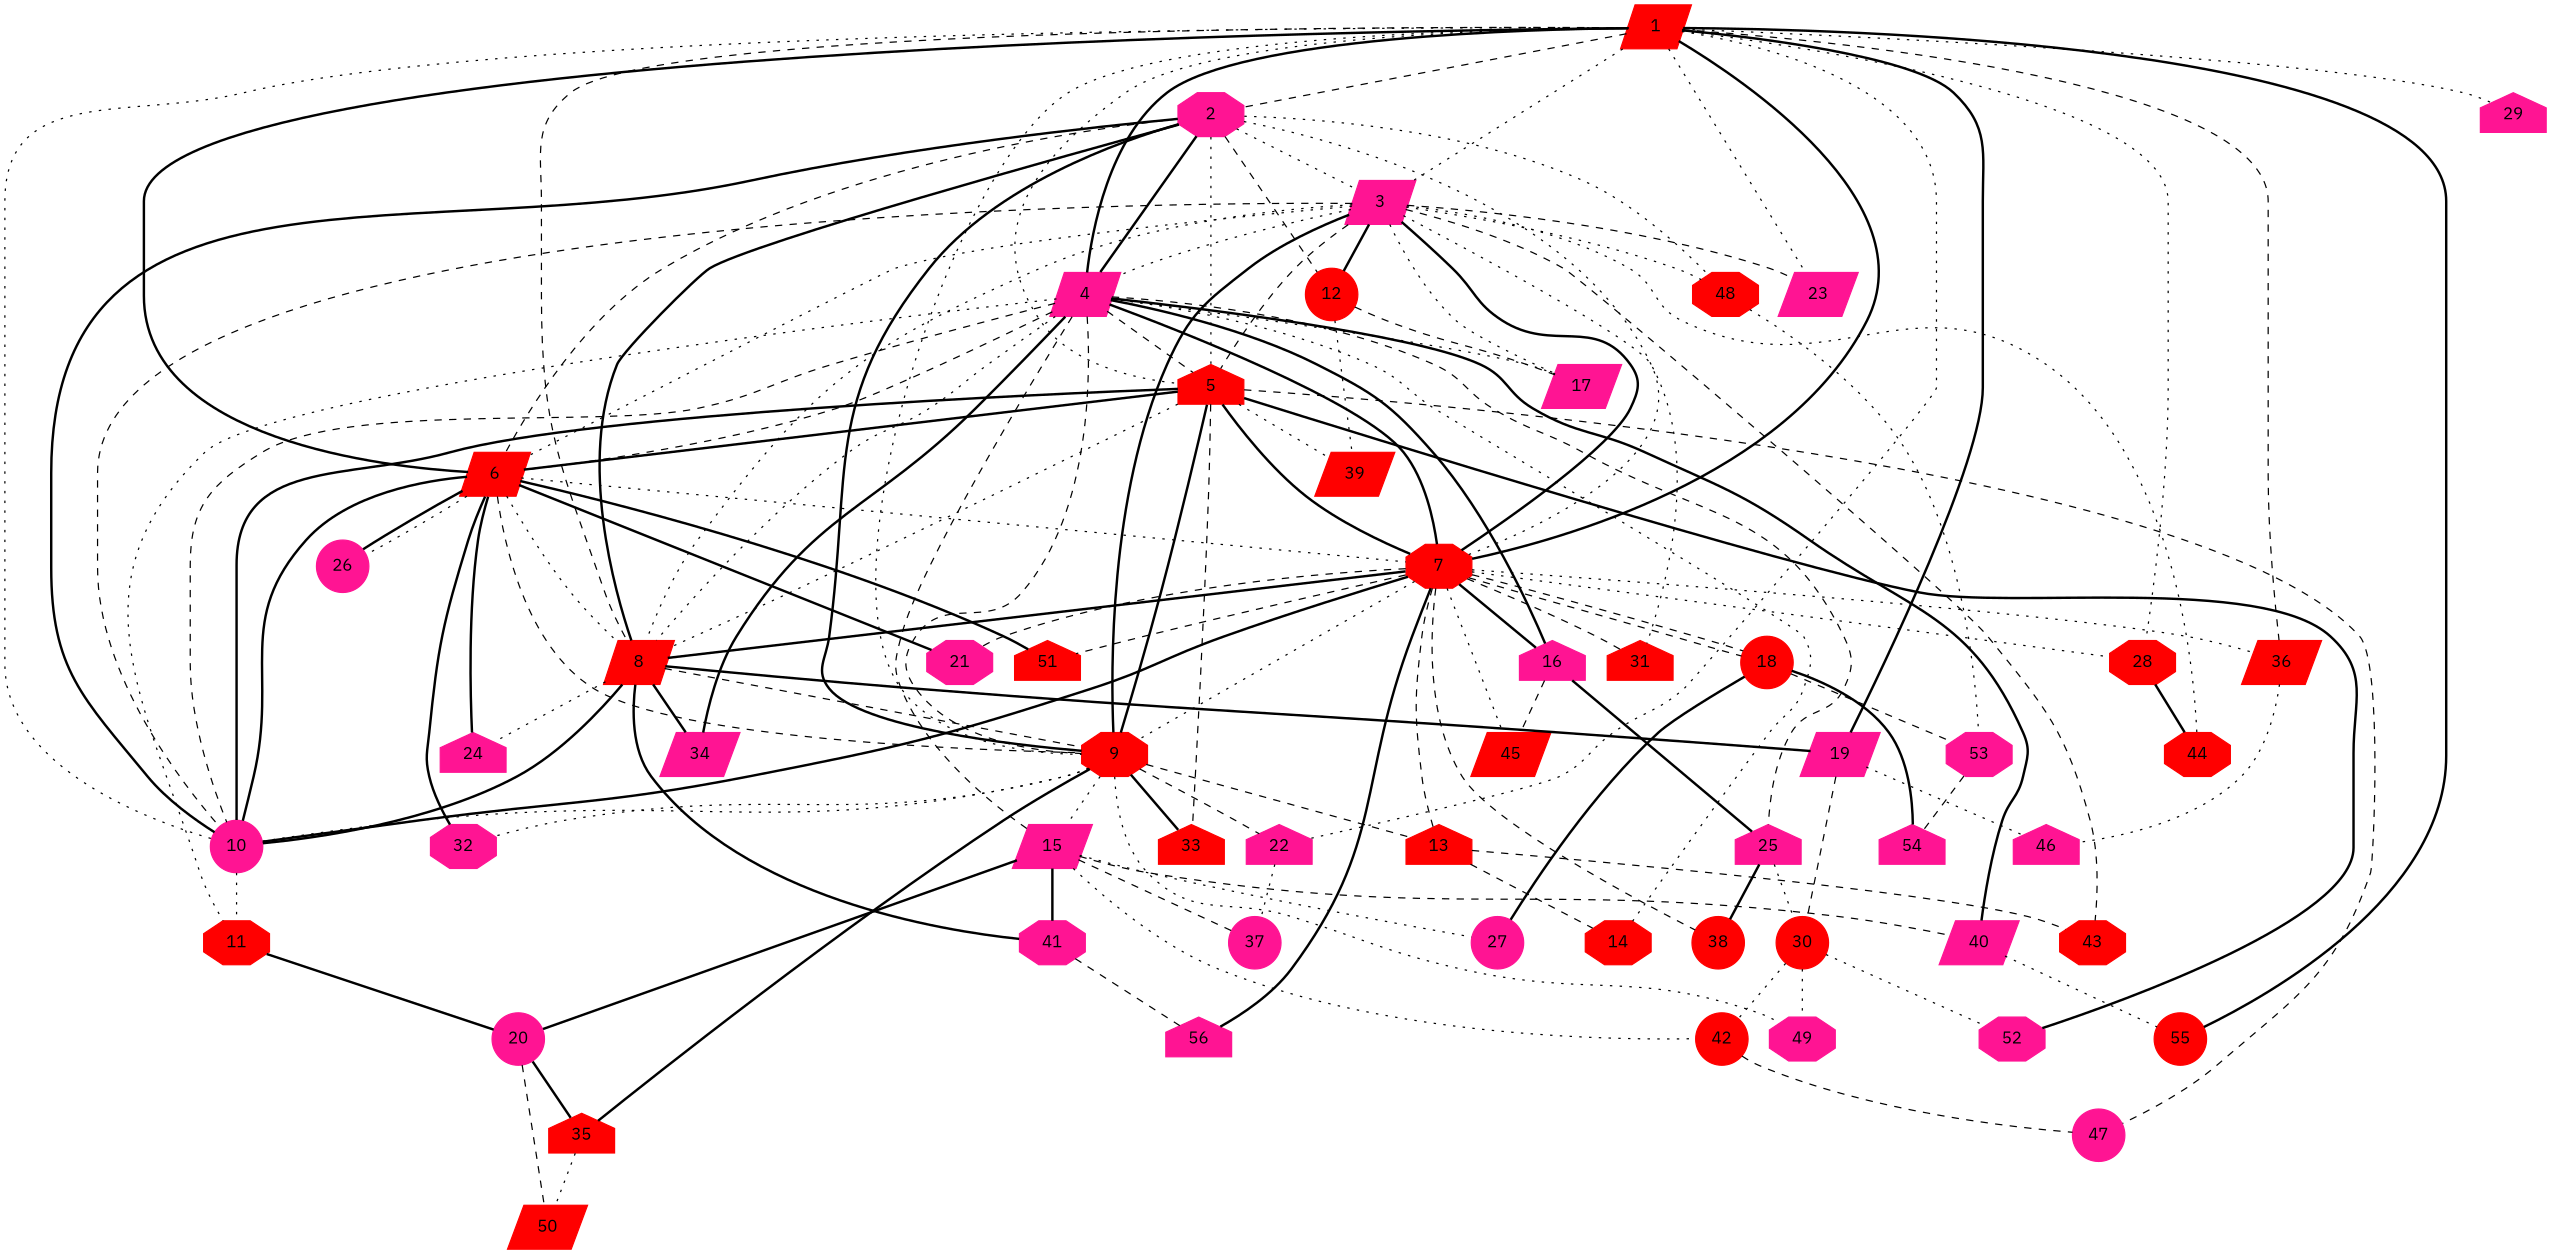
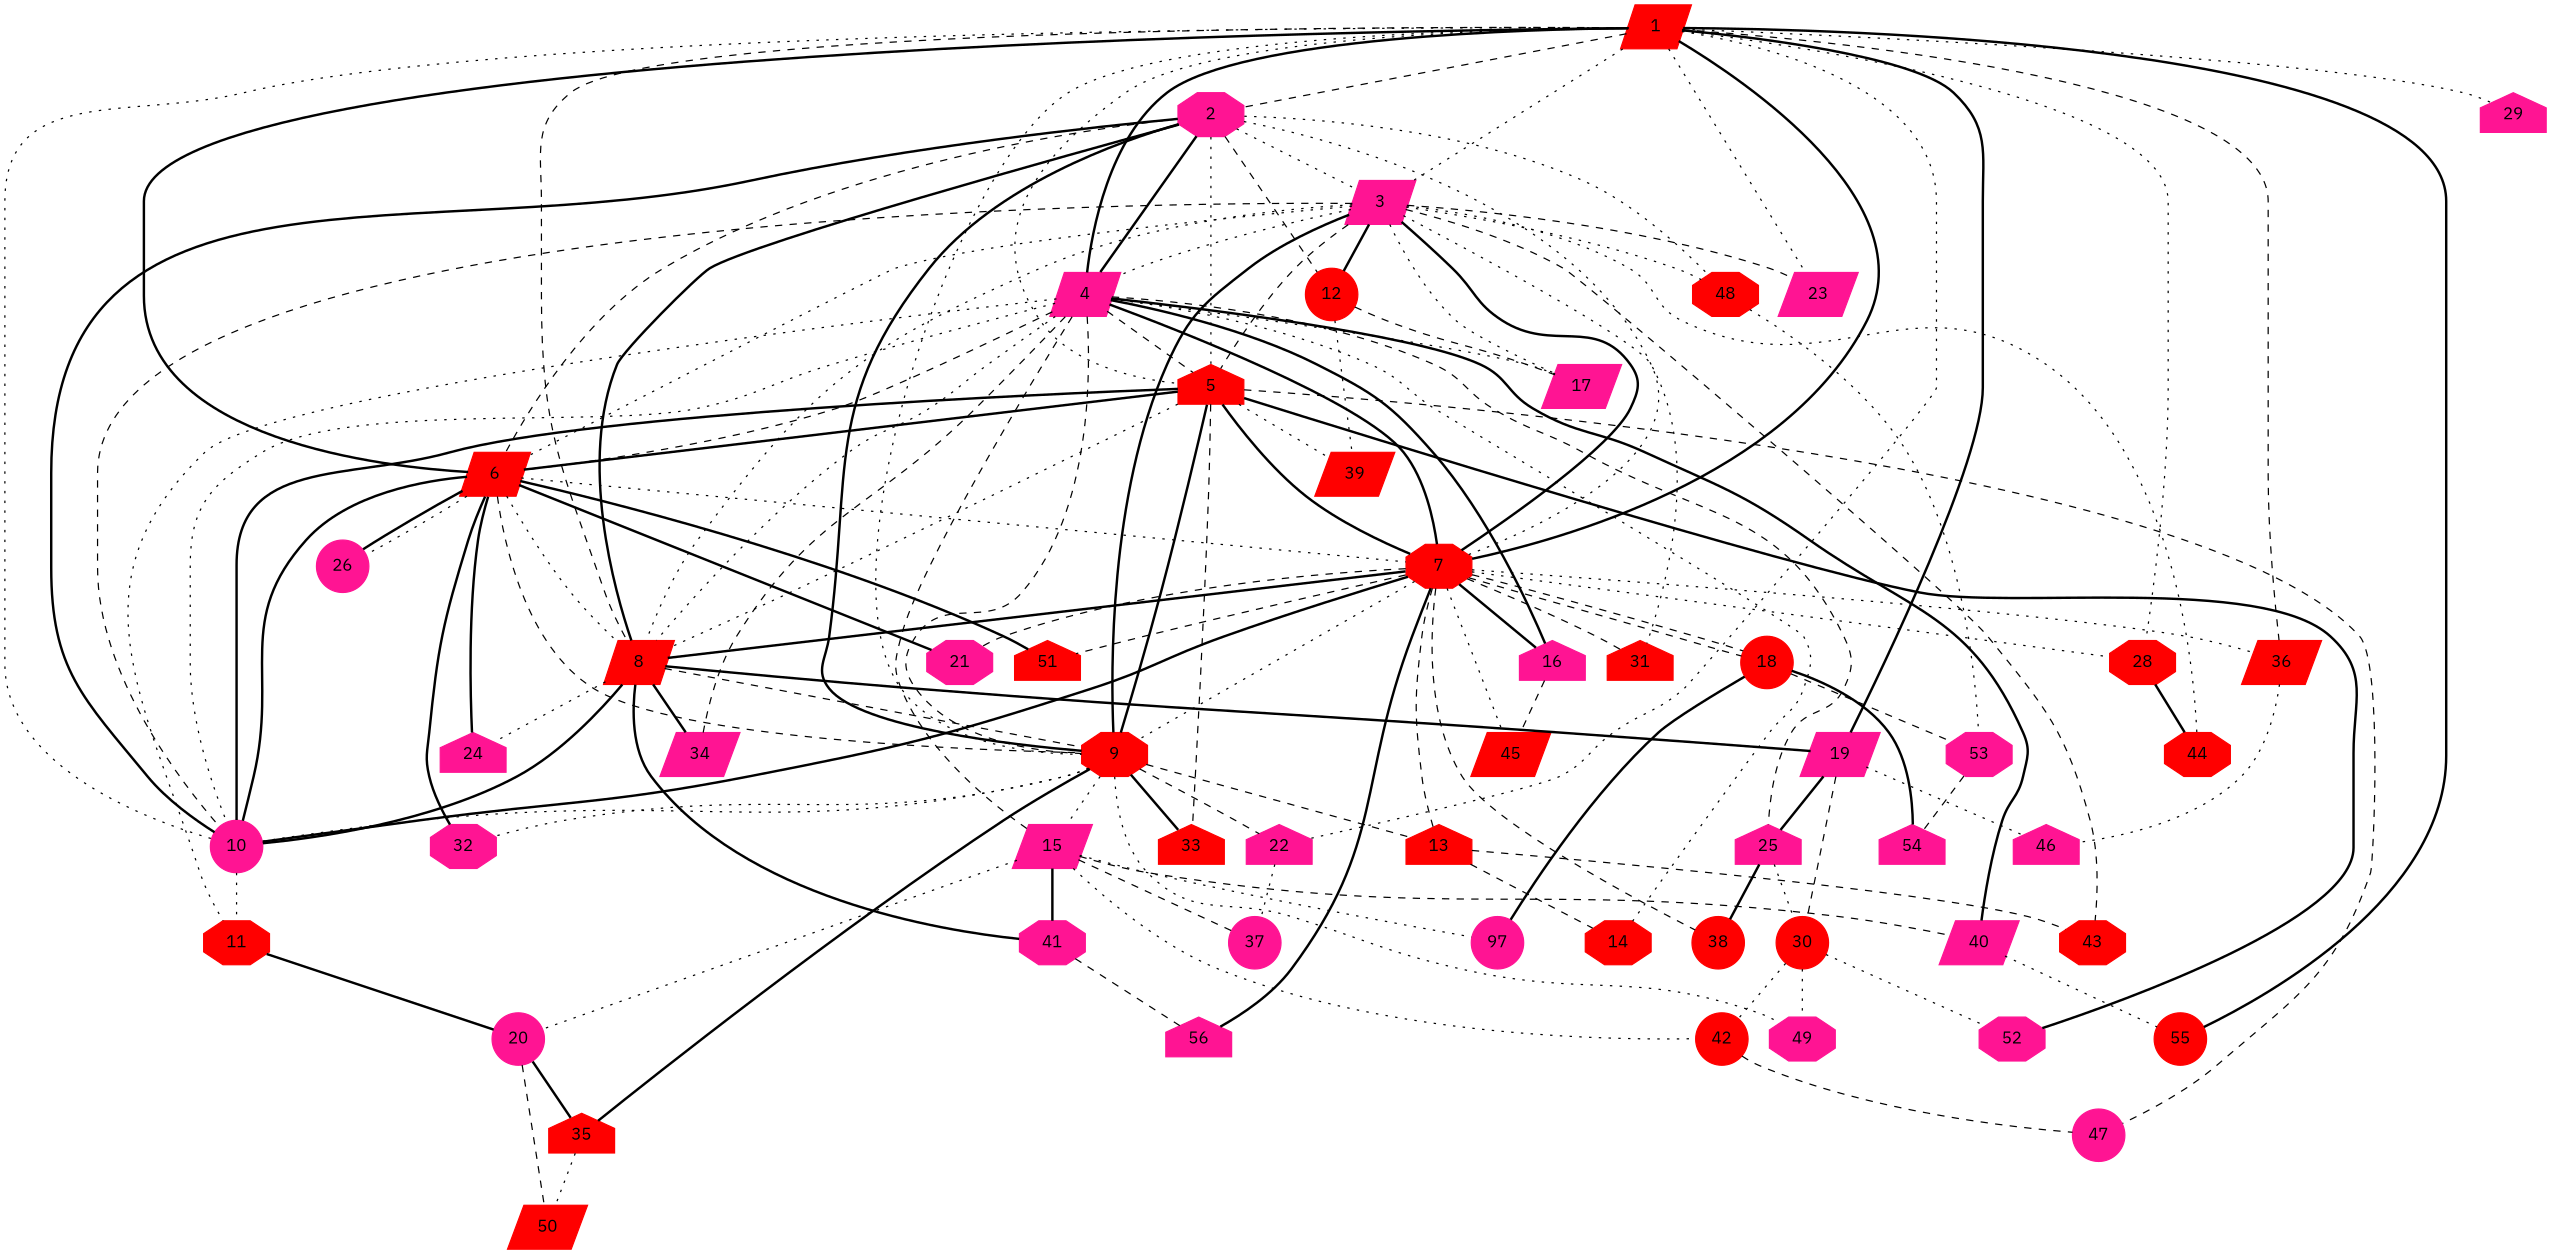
(462, 419) -> (462, 419)
(869, 497) -> (869, 497)
(1662, 756) -> (1802, 803)
(1497, 943) -> (1497, 943)
(780, 945) -> (780, 945)
